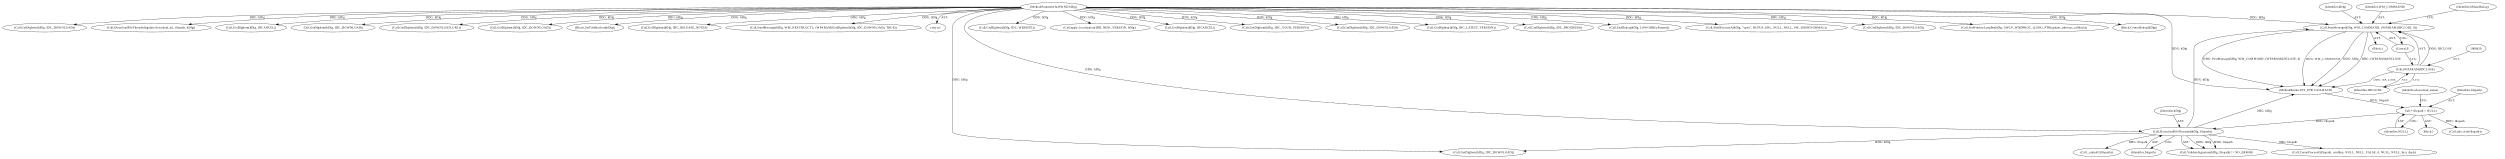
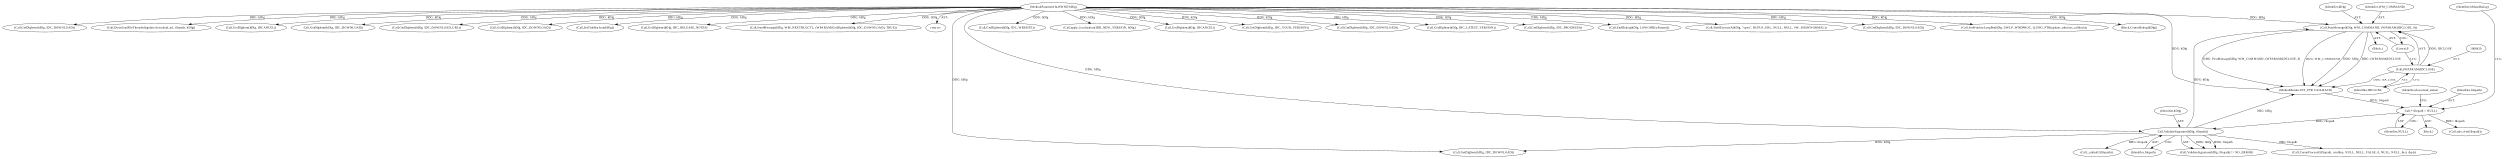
(2424, 17) -> (2495, 76)
(595, 28) -> (595, 28)
(2183, 132) -> (2183, 132)
